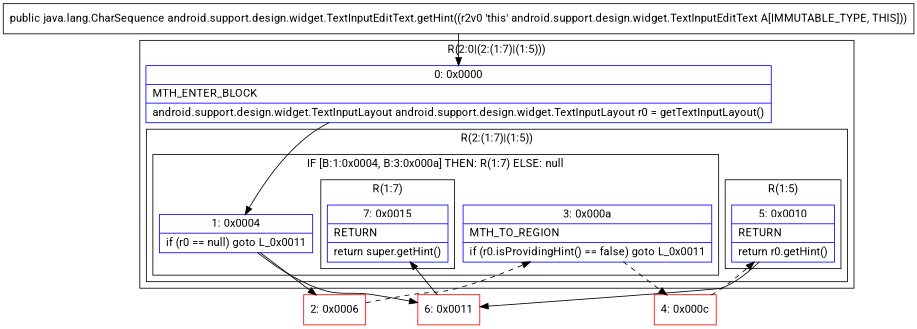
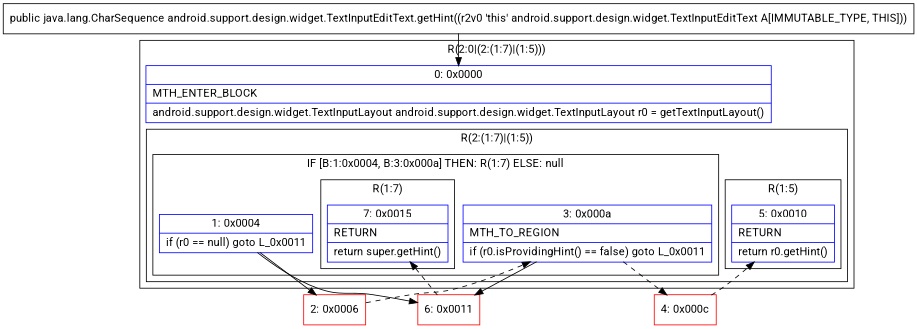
(282, 162) -> none
(426, 282) -> (426, 282)
(628, 296) -> (509, 276)
